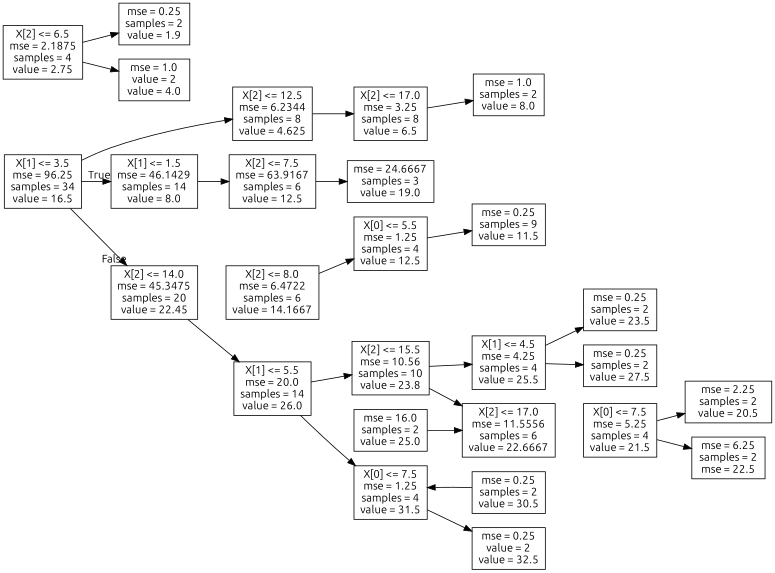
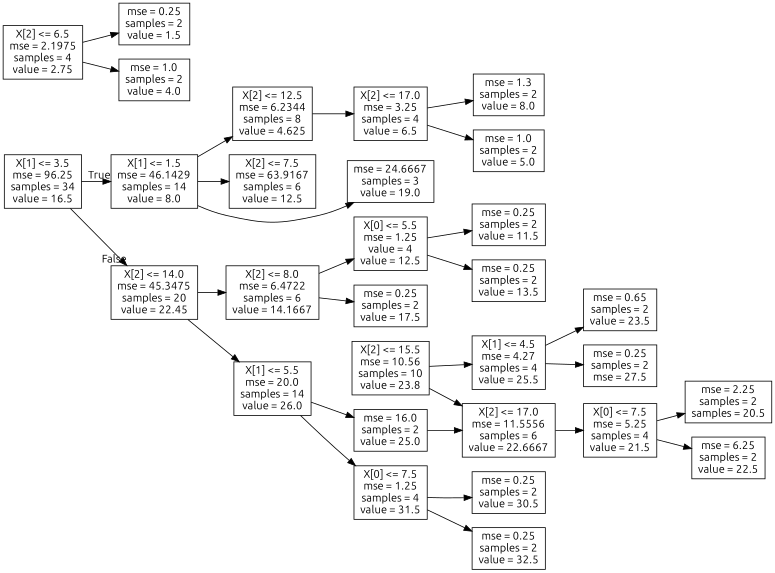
(154, 24) -> (154, 24)
(43, 52) -> (43, 52)
(154, 80) -> (154, 80)
(509, 95) -> (509, 95)
(391, 114) -> (391, 114)
(152, 135) -> (212, 149)
none -> (509, 151)
(328, 182) -> (272, 222)
(509, 225) -> (509, 225)
(391, 244) -> (391, 244)
none -> (509, 281)
none -> (208, 293)
none -> (391, 306)
(620, 310) -> (620, 310)
(509, 363) -> (509, 363)
(620, 366) -> (620, 366)
(328, 379) -> (329, 409)
(728, 402) -> (728, 402)
none -> (565, 430)
(728, 458) -> (728, 458)
(454, 487) -> (446, 498)
(509, 548) -> (509, 548)
